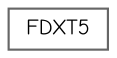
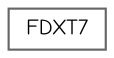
(58, 29) -> (57, 29)
